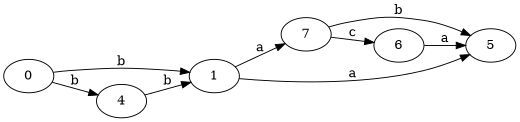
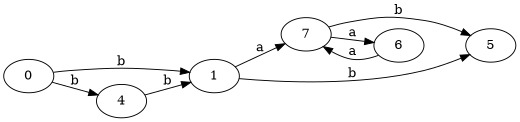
(353, 33) -> (353, 33)
(440, 45) -> (355, 60)
(353, 74) -> (353, 74)
